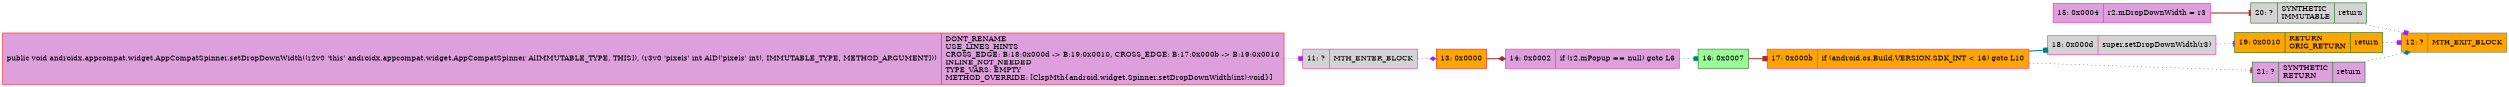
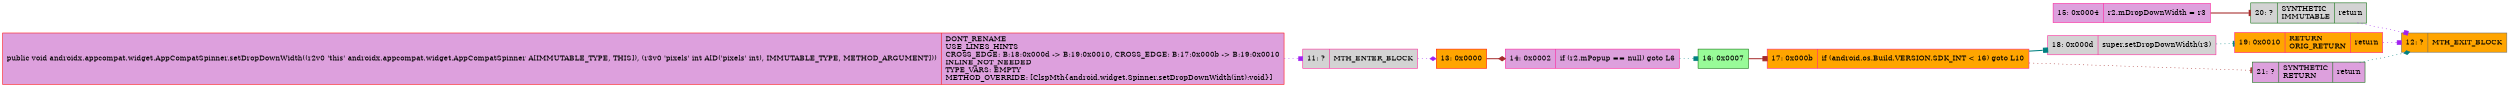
(2309, 43) -> (2309, 43)
(2224, 44) -> (2224, 44)
